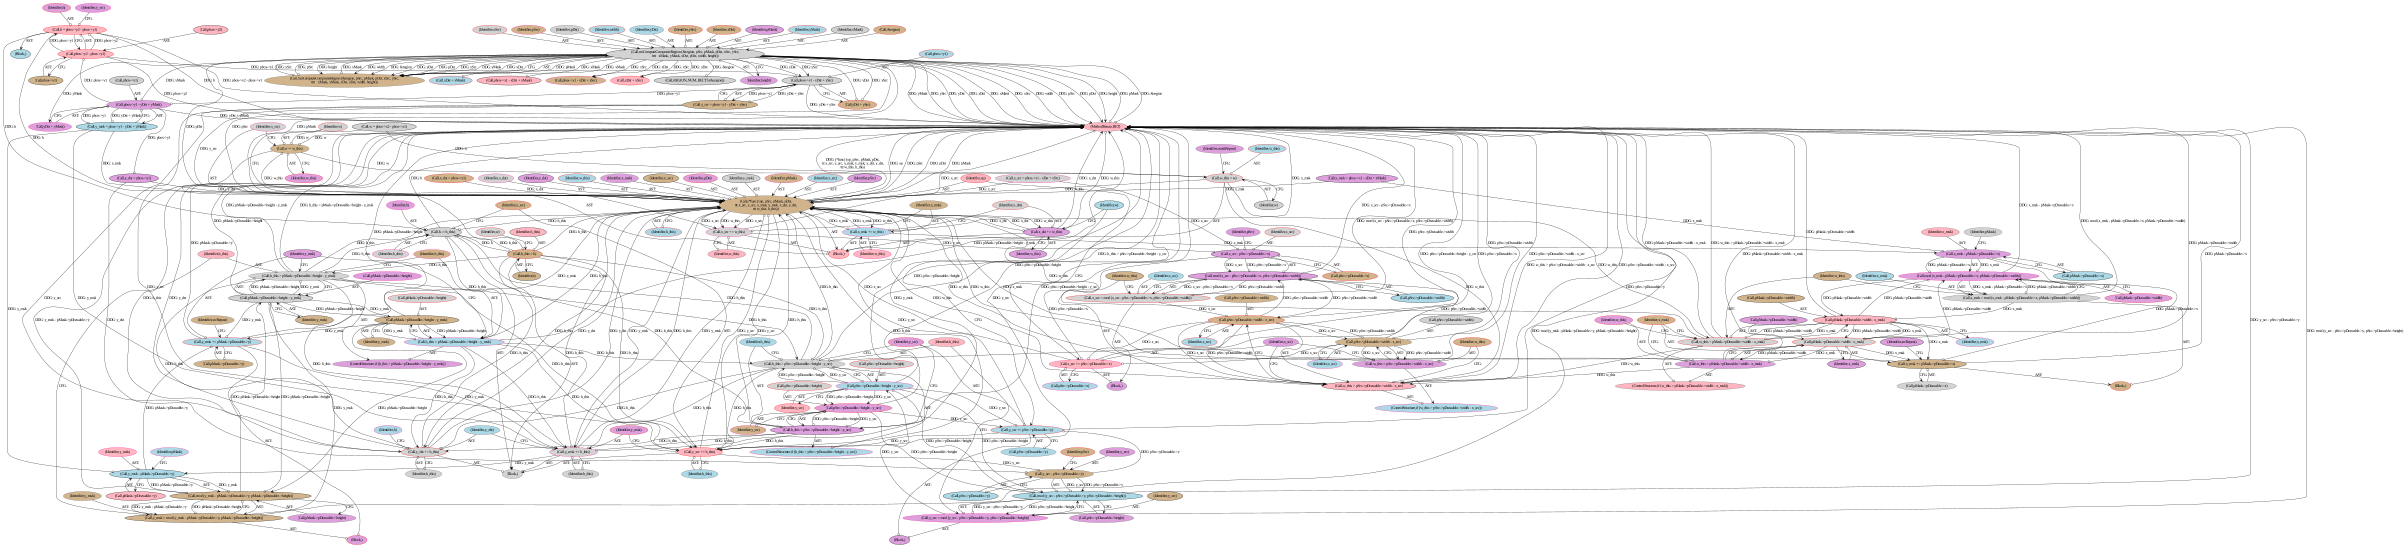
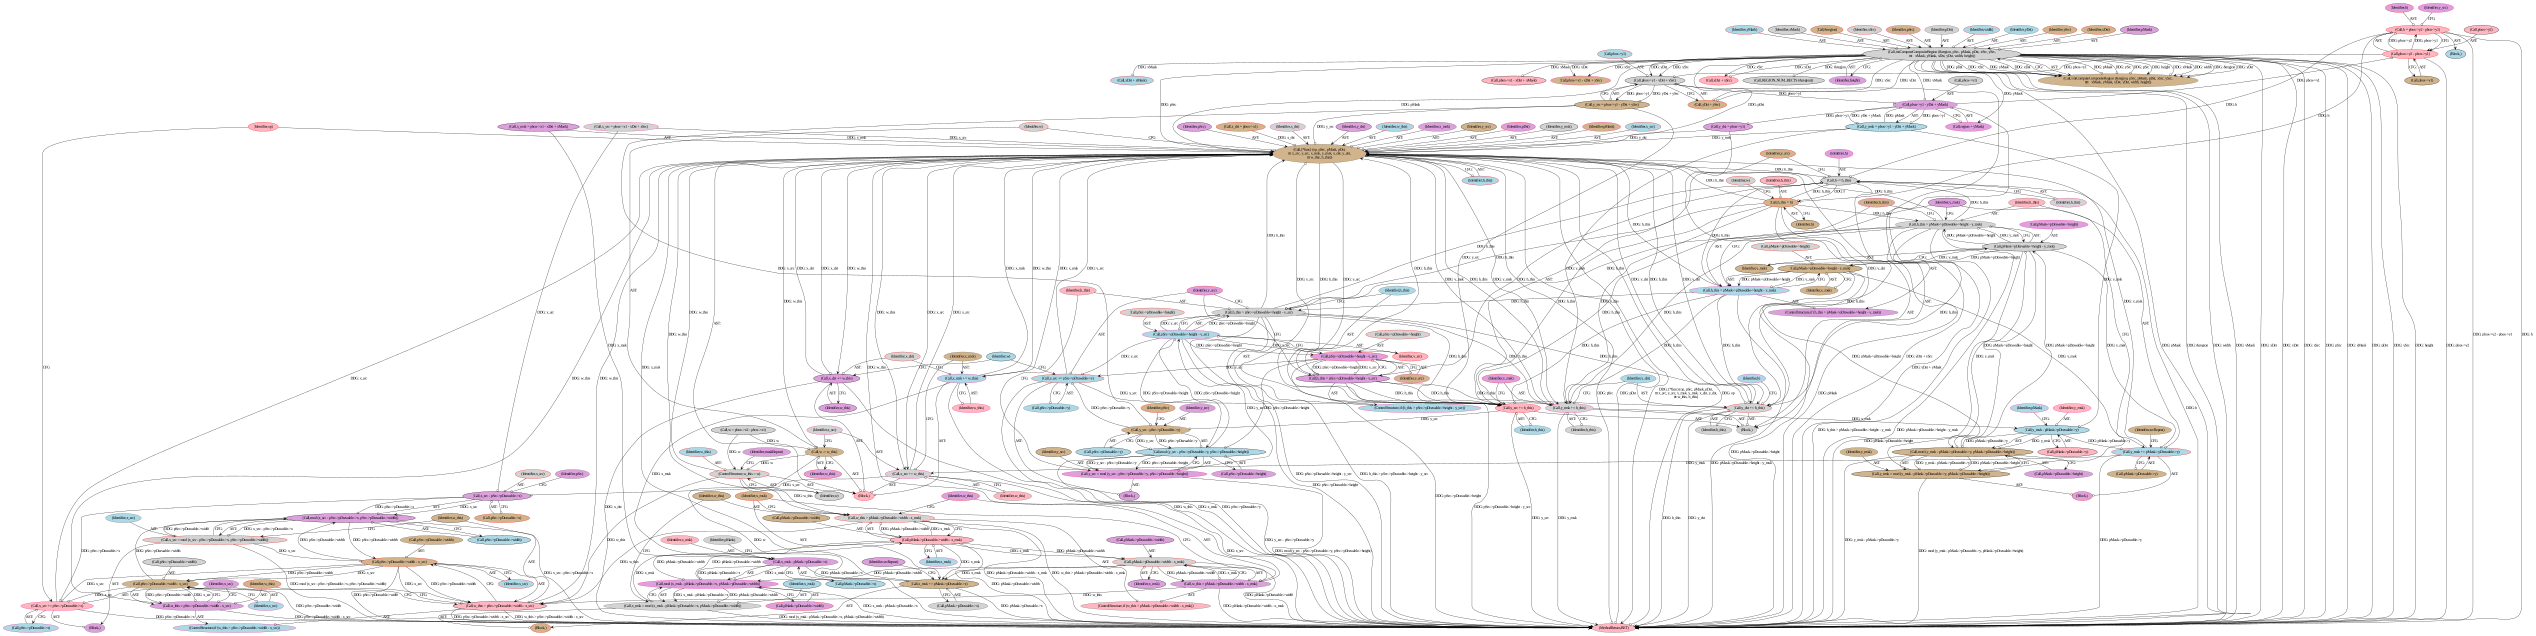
(146, 116) -> (1895, 116)
(50, 127) -> (1968, 127)
(691, 129) -> (1018, 619)
(1224, 178) -> (739, 474)
(155, 191) -> (2120, 151)
(404, 384) -> (1528, 463)
